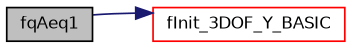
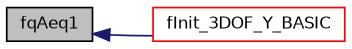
(114, 14) -> (131, 36)
